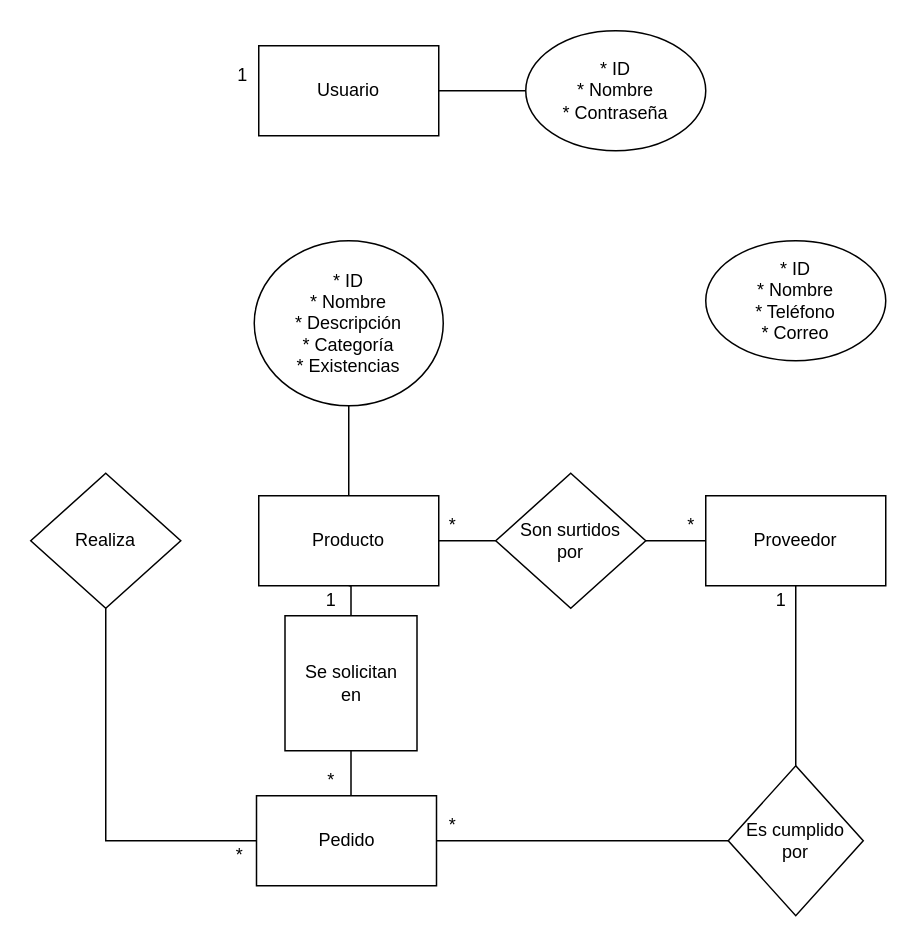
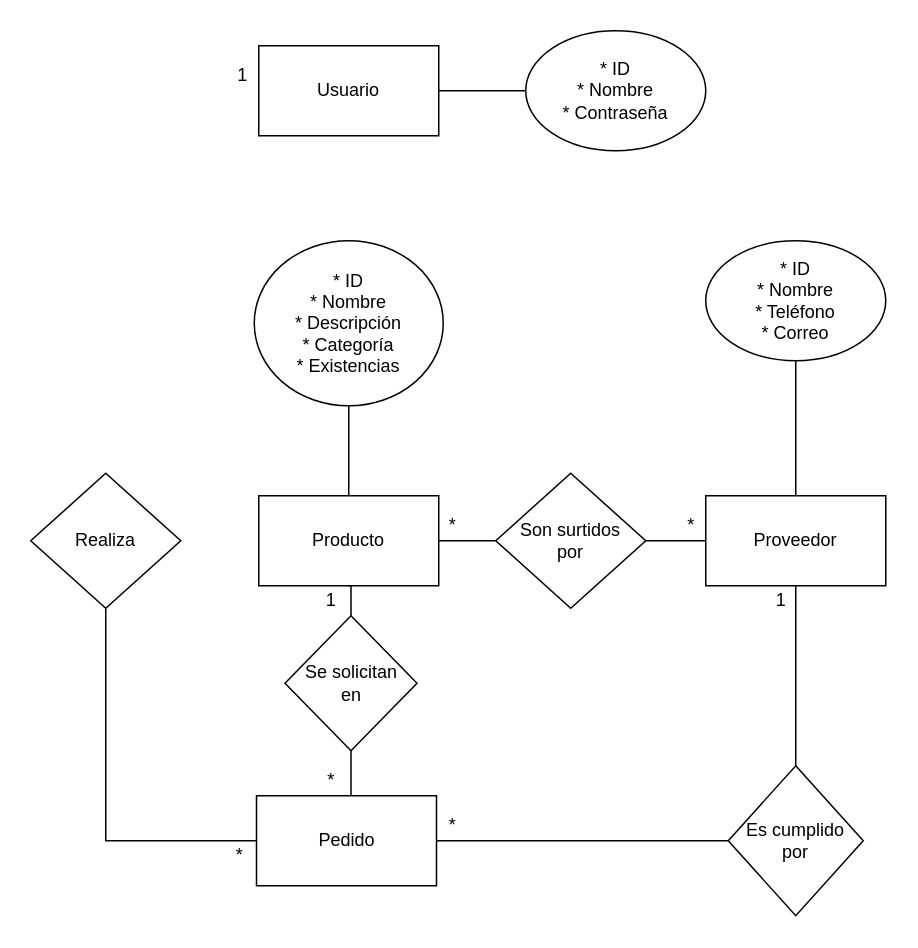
none -> (796, 428)
(351, 683) -> (351, 683)
